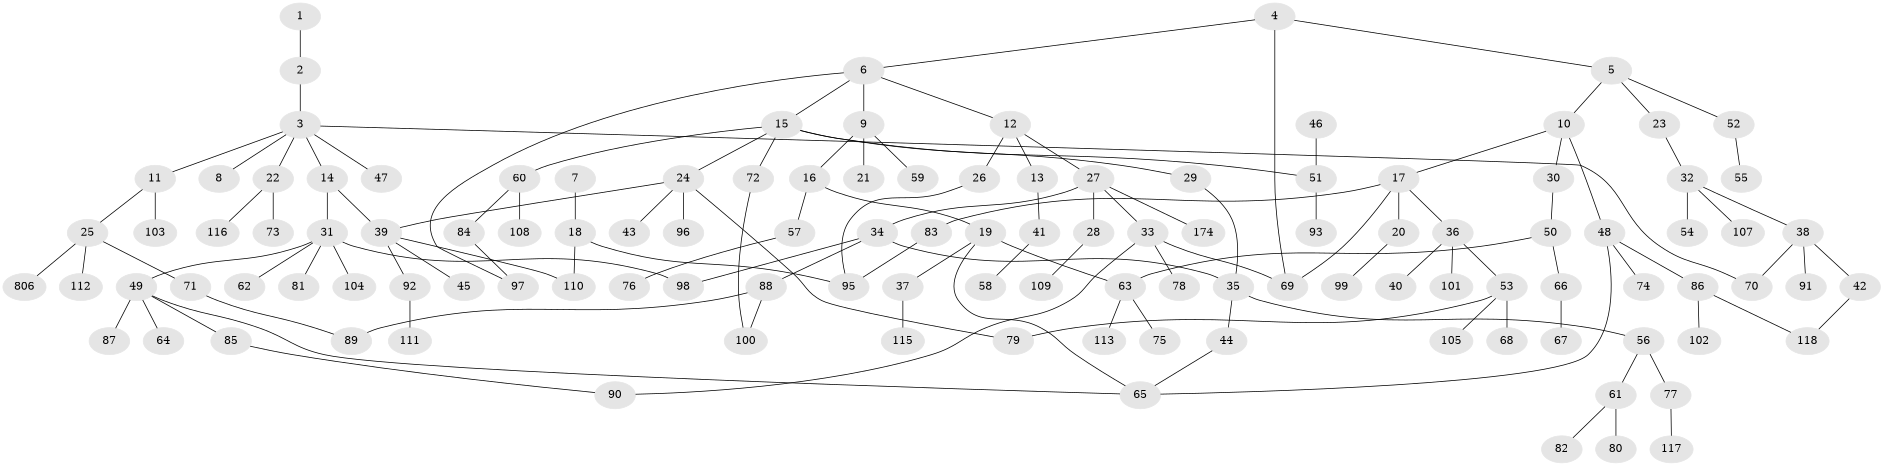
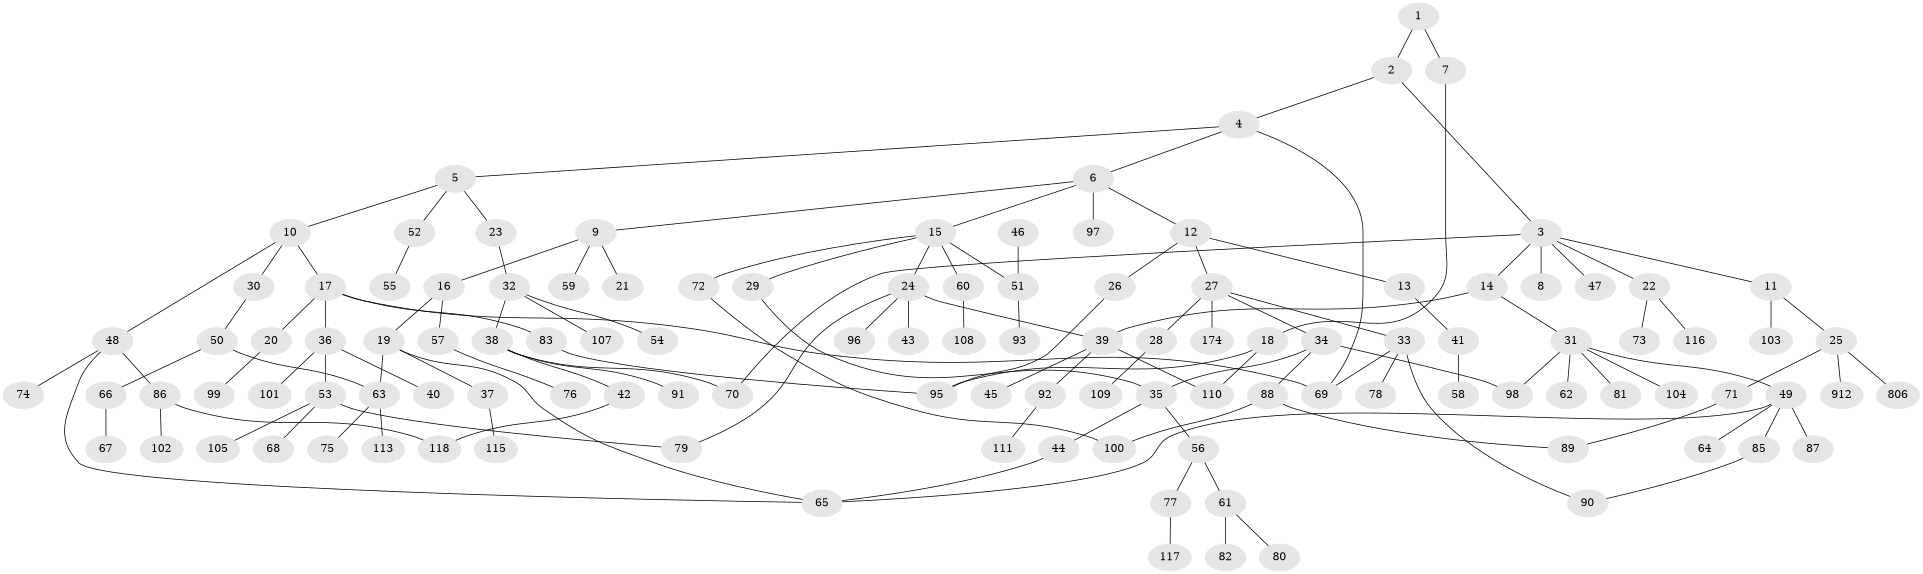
none -> (1432, 44)
none -> (1315, 98)
(464, 233) -> none
(81, 287) -> (1842, 395)
